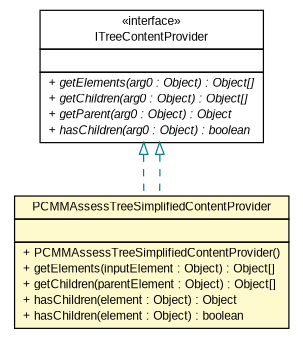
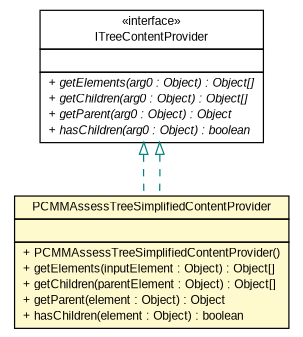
(130, 300) -> (124, 300)
